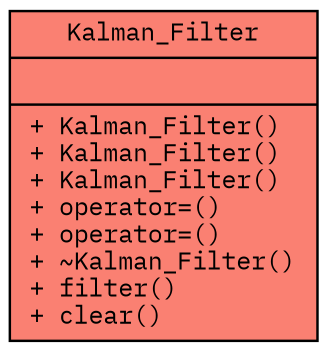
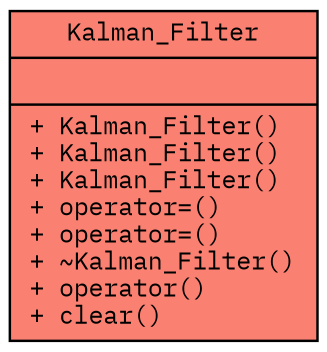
(105, 289) -> (119, 289)
